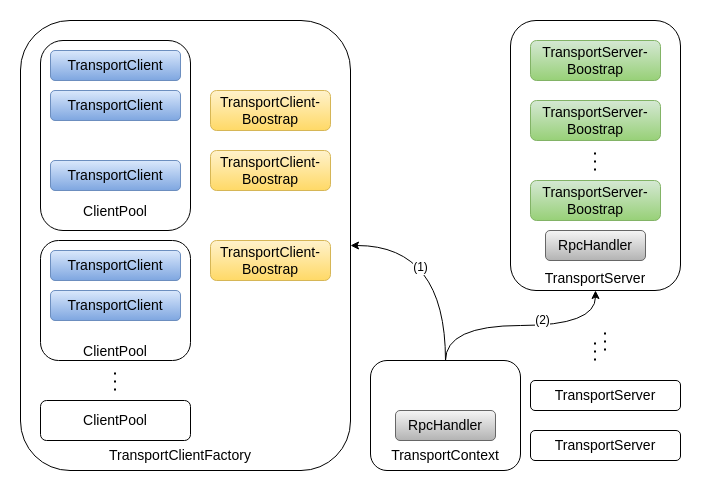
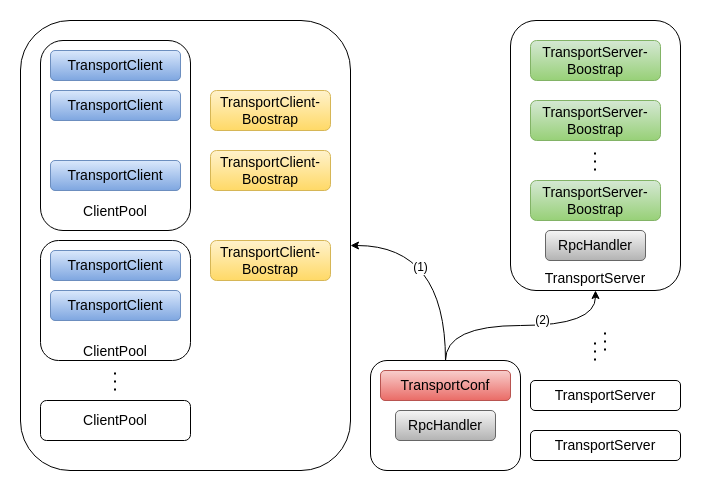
none -> (446, 386)
(181, 456) -> none
(446, 456) -> none
